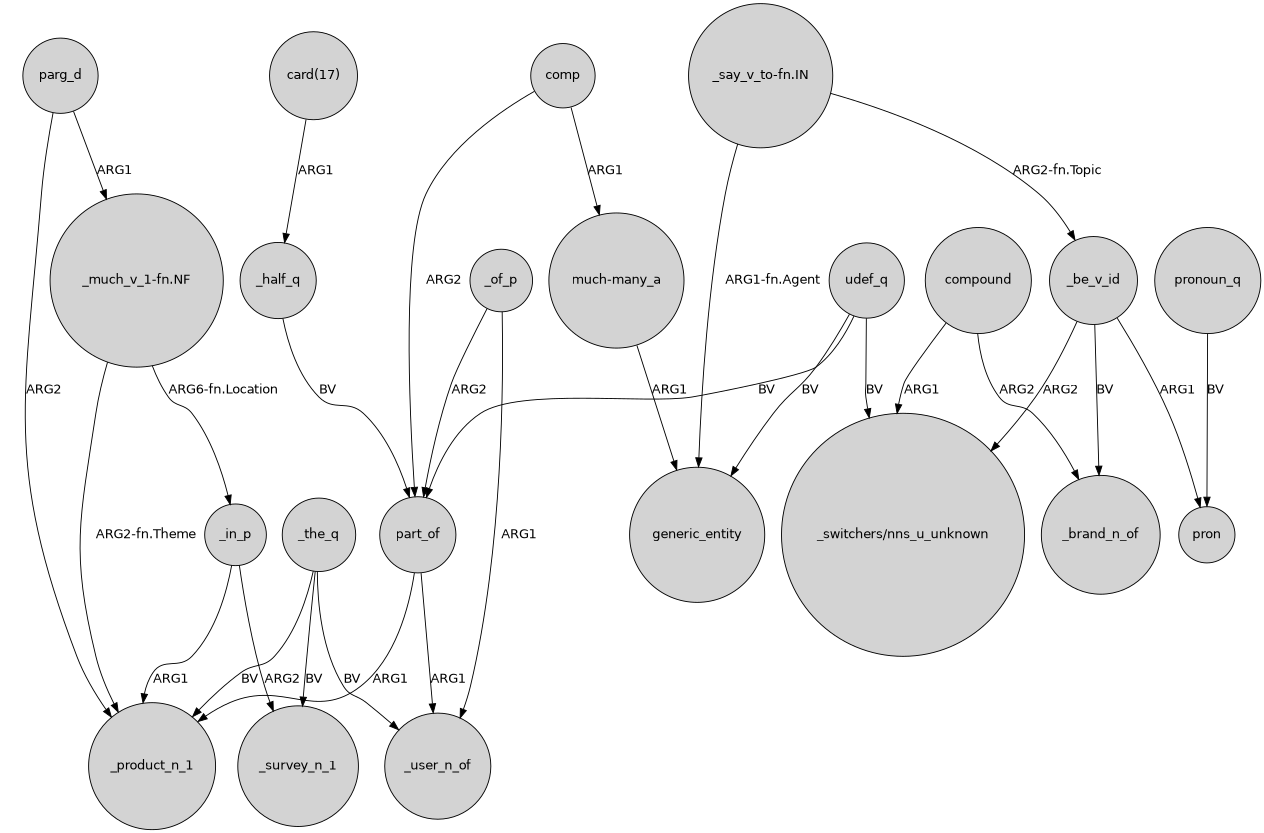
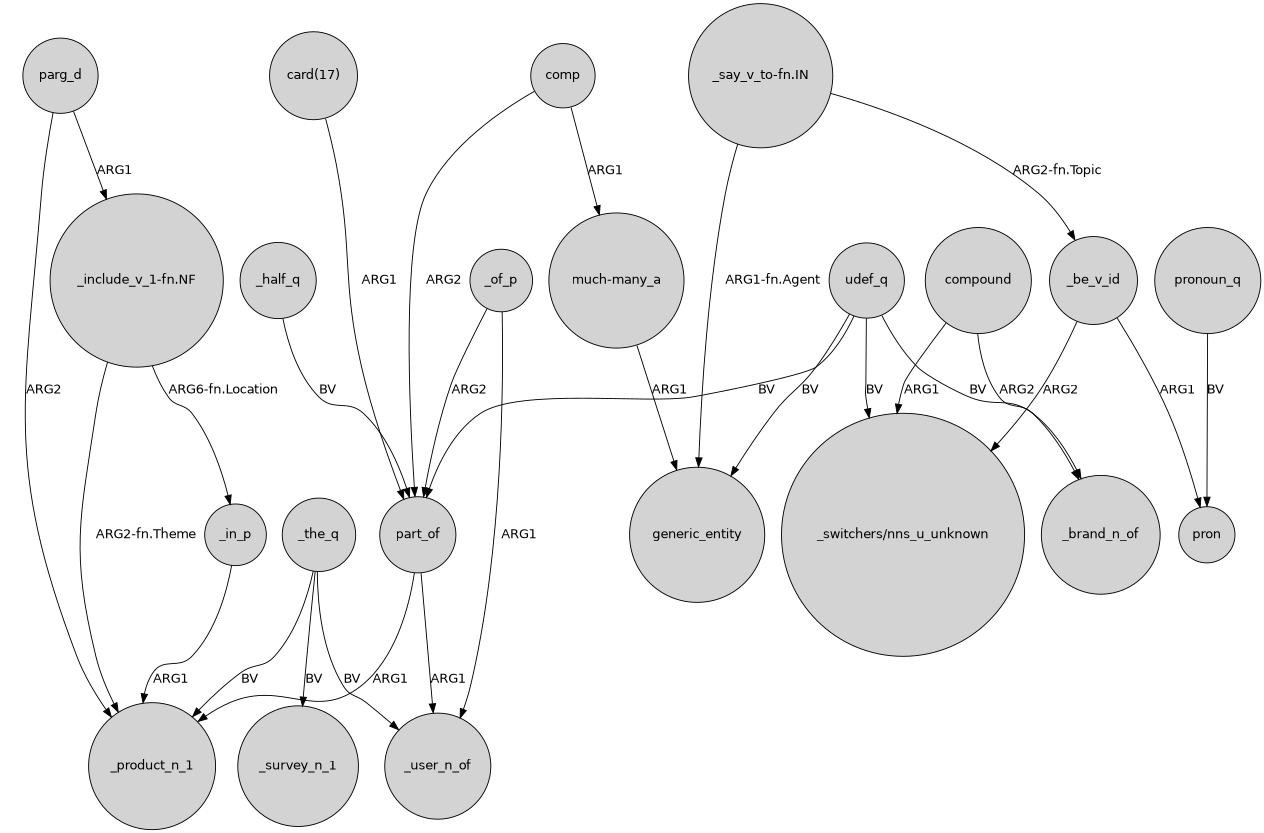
(296, 176) -> (351, 307)
(137, 281) -> (137, 281)
(1097, 395) -> (977, 400)
(252, 635) -> none
